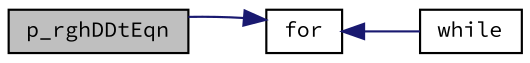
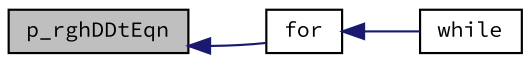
(216, 17) -> (238, 45)
